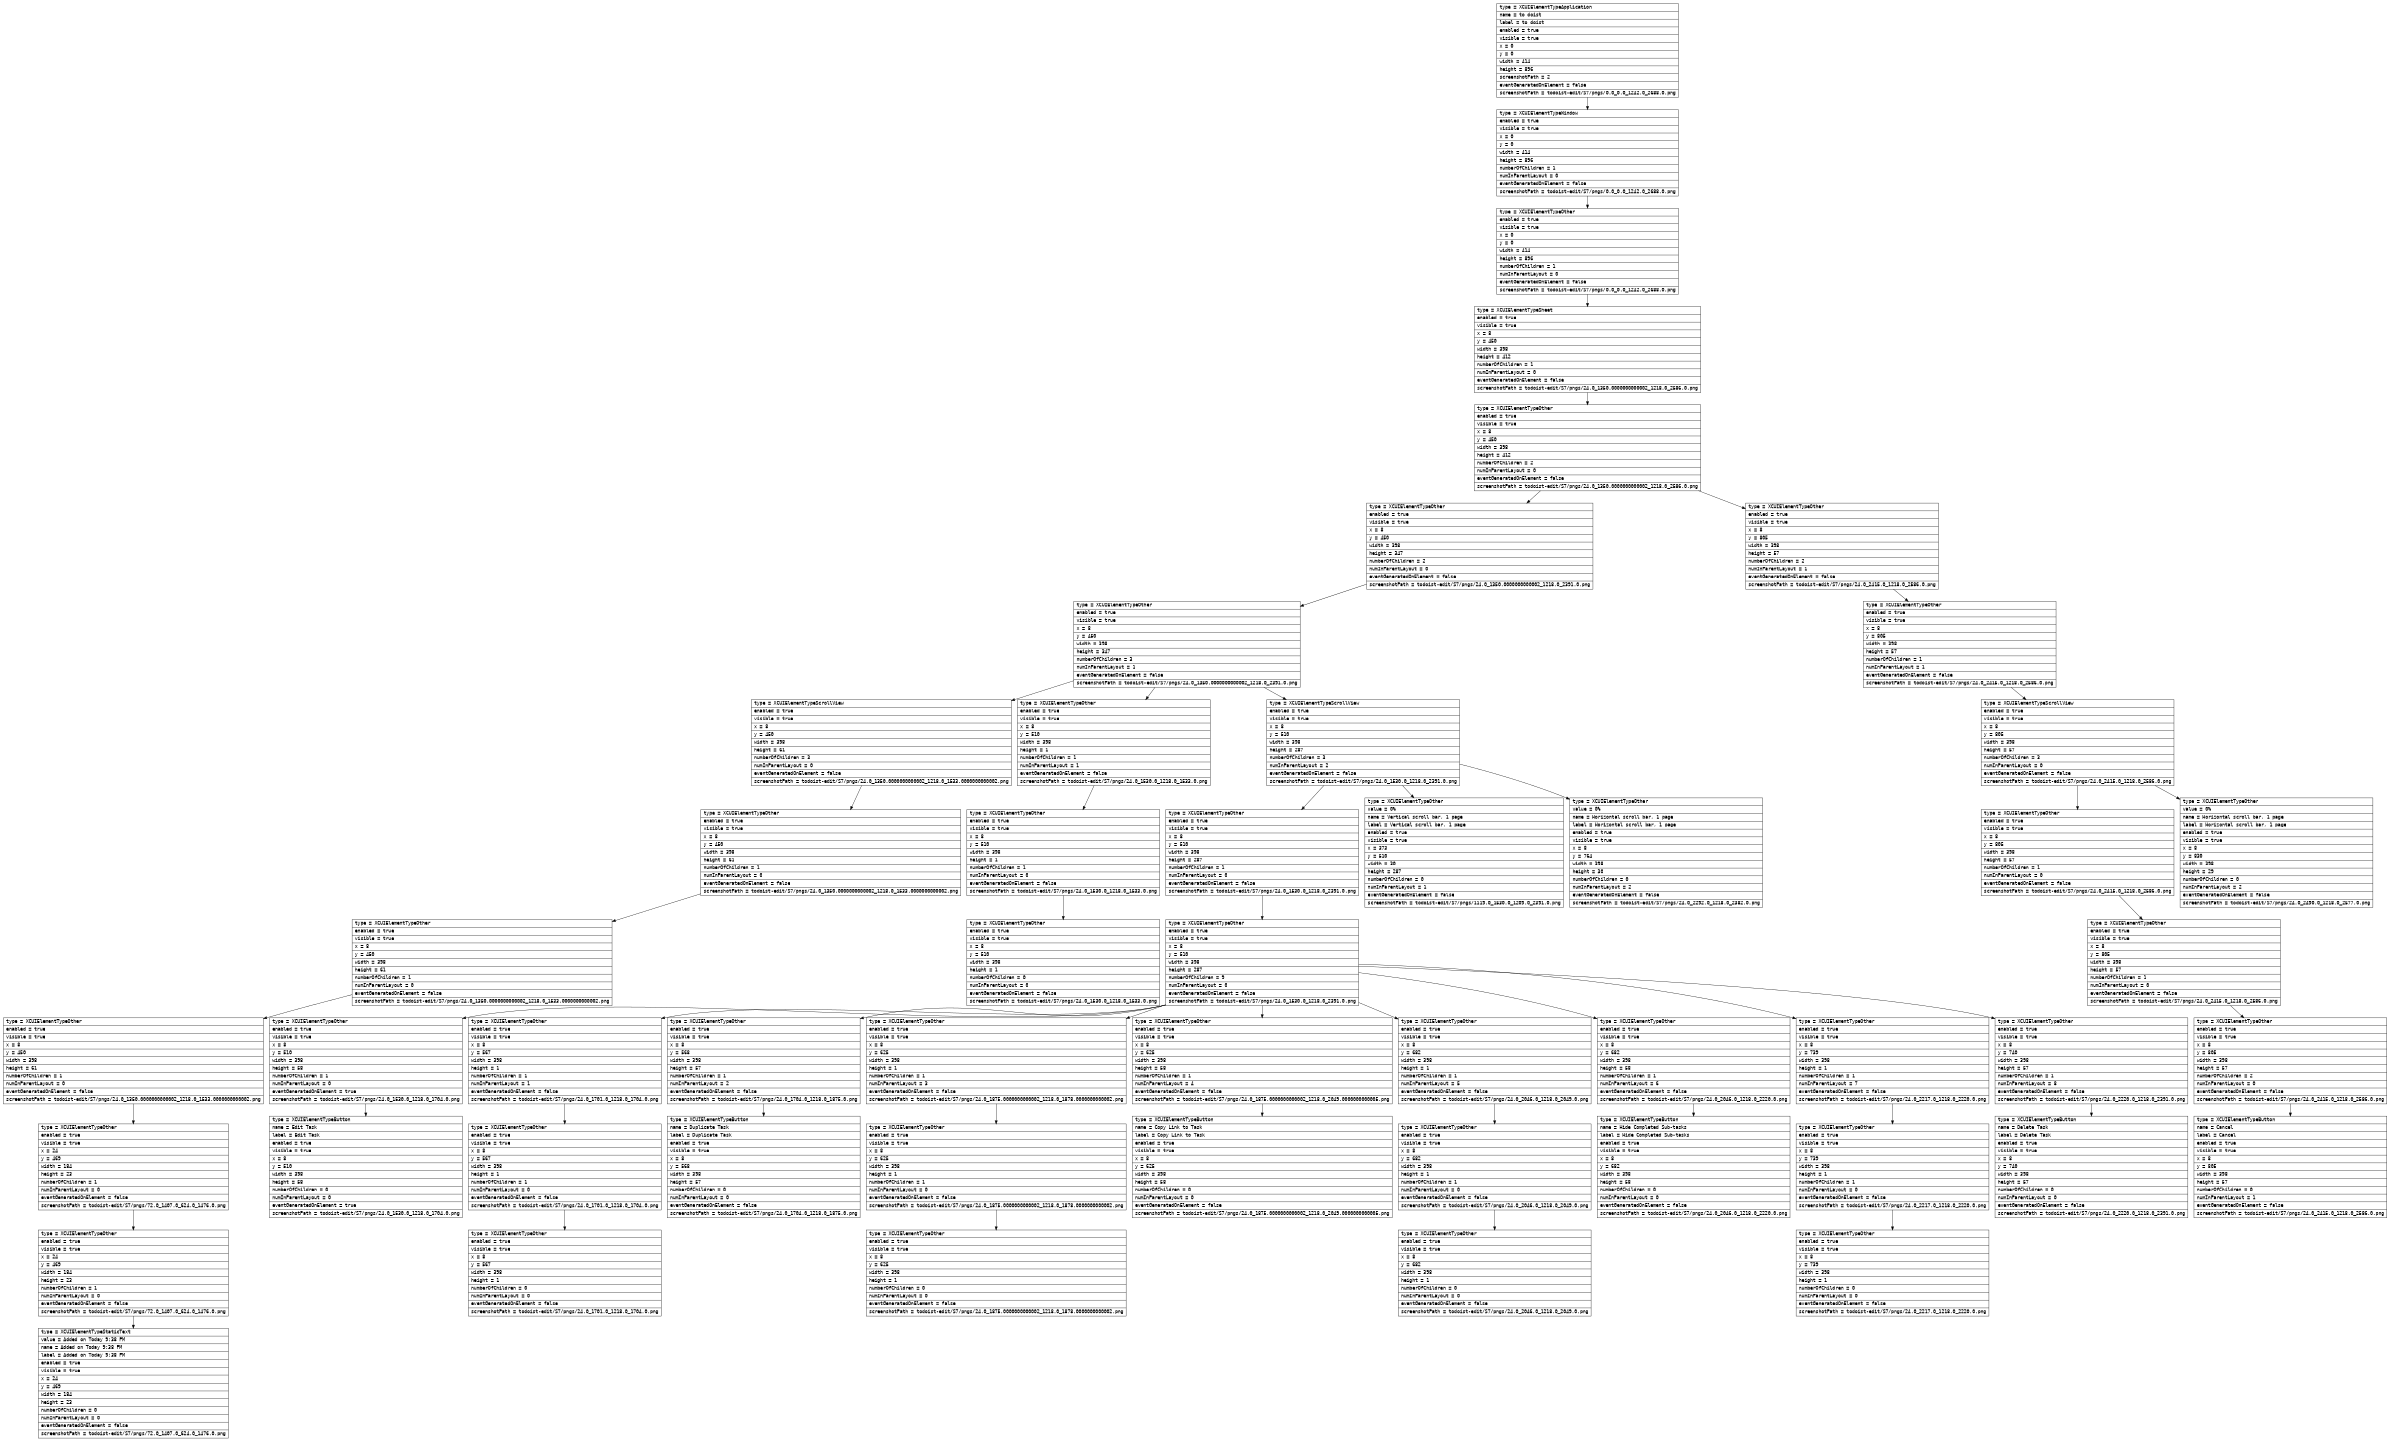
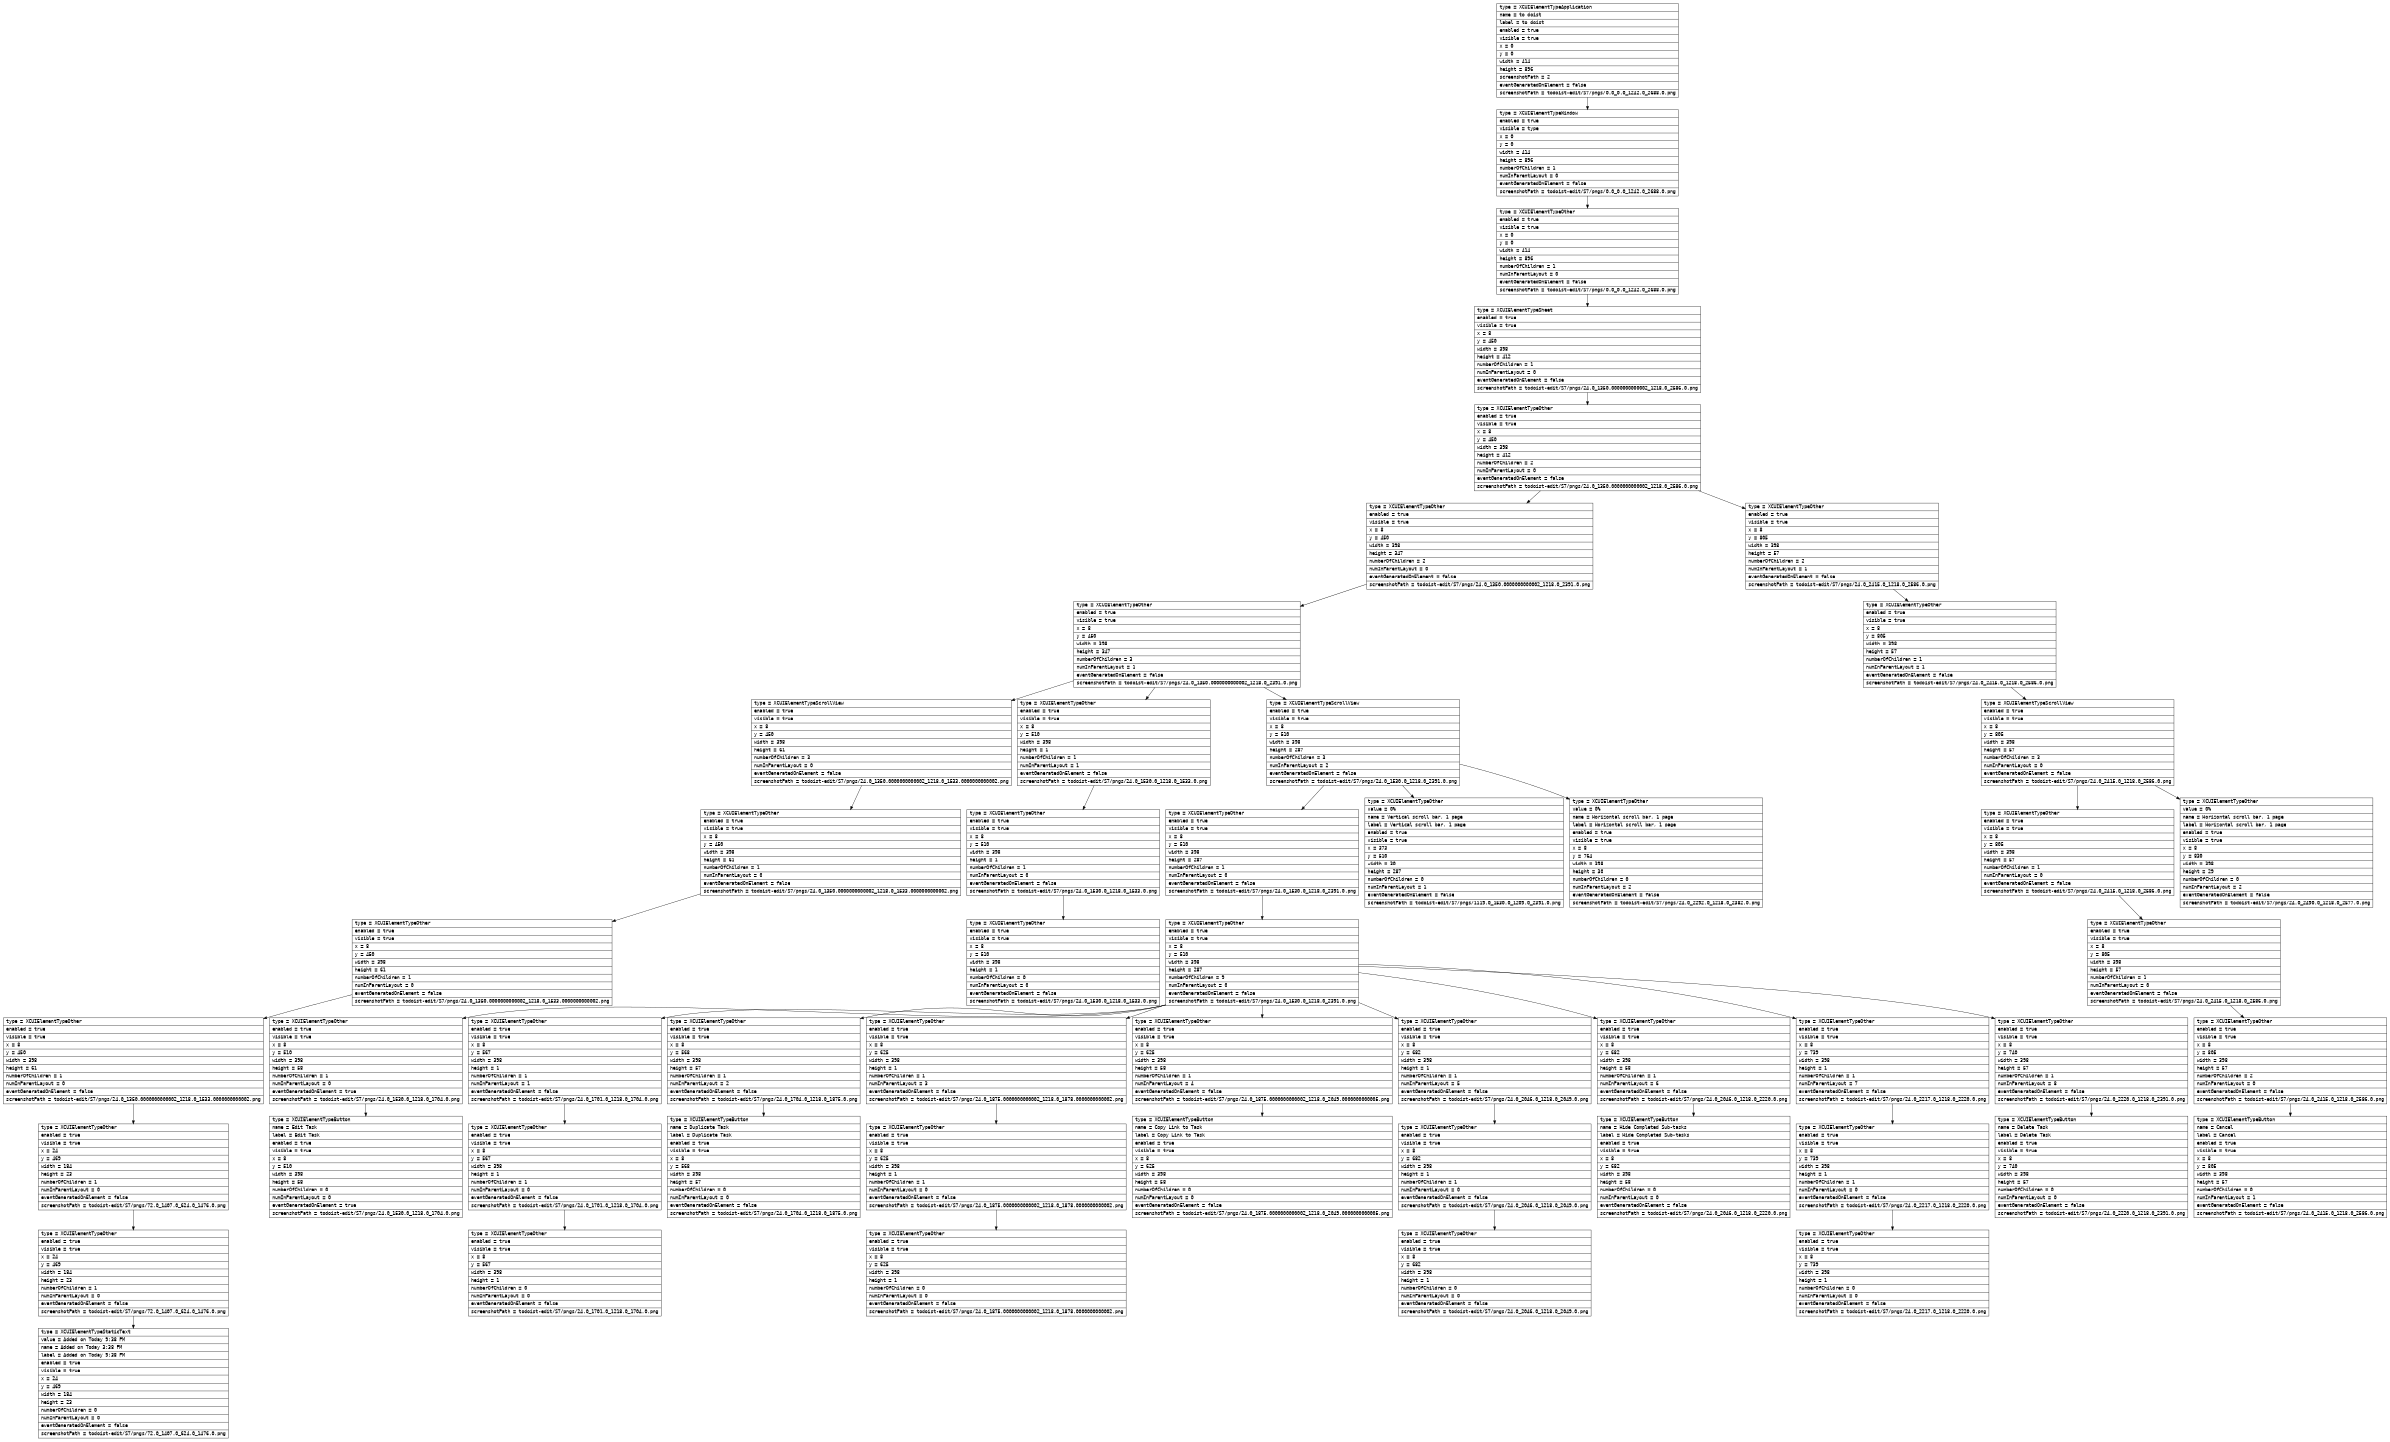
(1519, 129) -> (1519, 129)
(82, 1348) -> (82, 1348)
